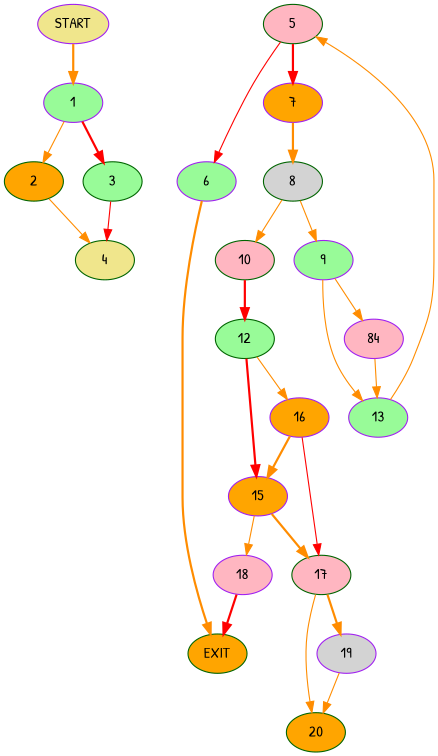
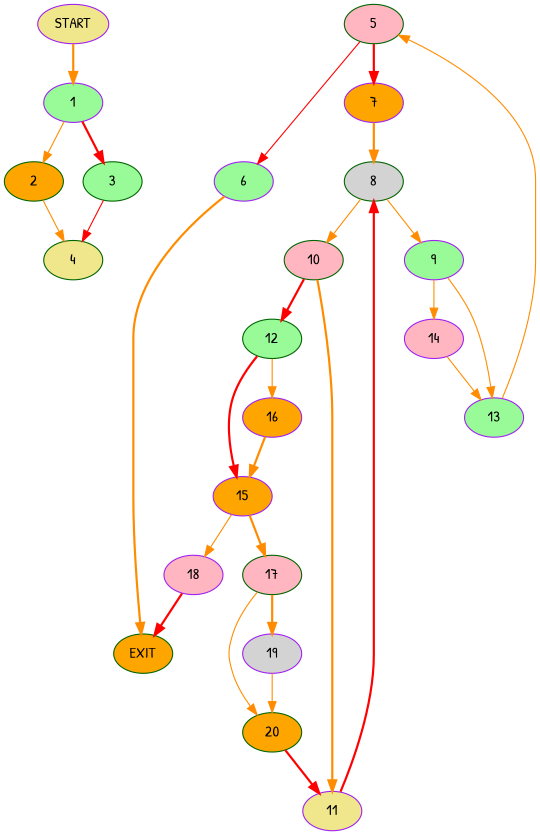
(374, 339) -> (434, 339)
(310, 491) -> none
none -> (332, 811)
